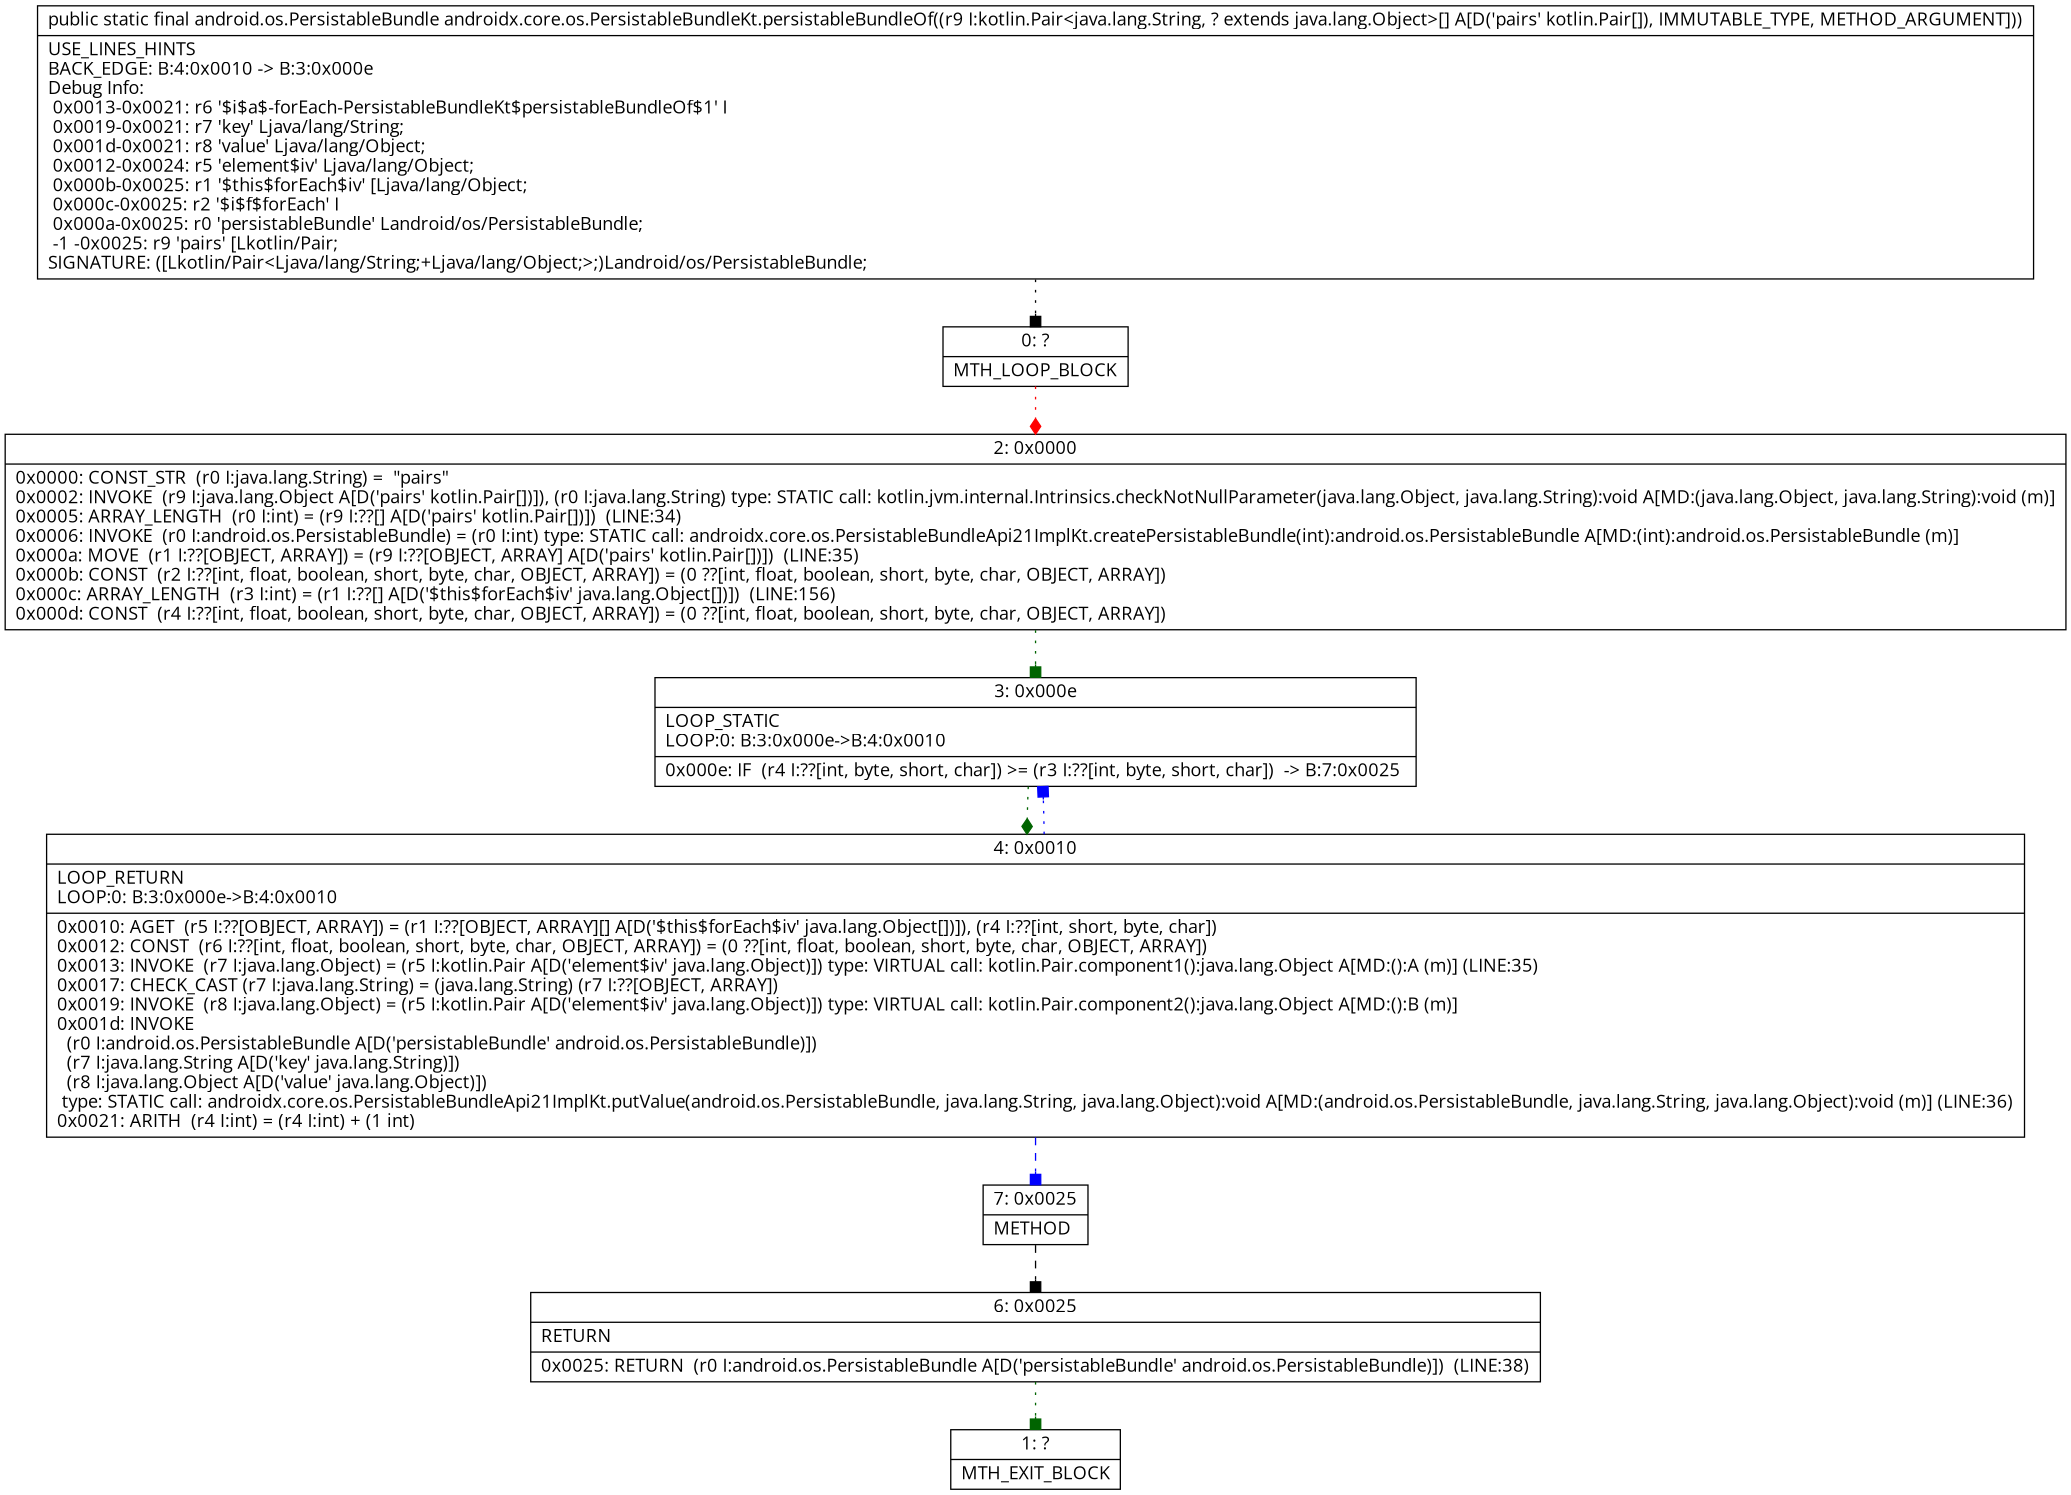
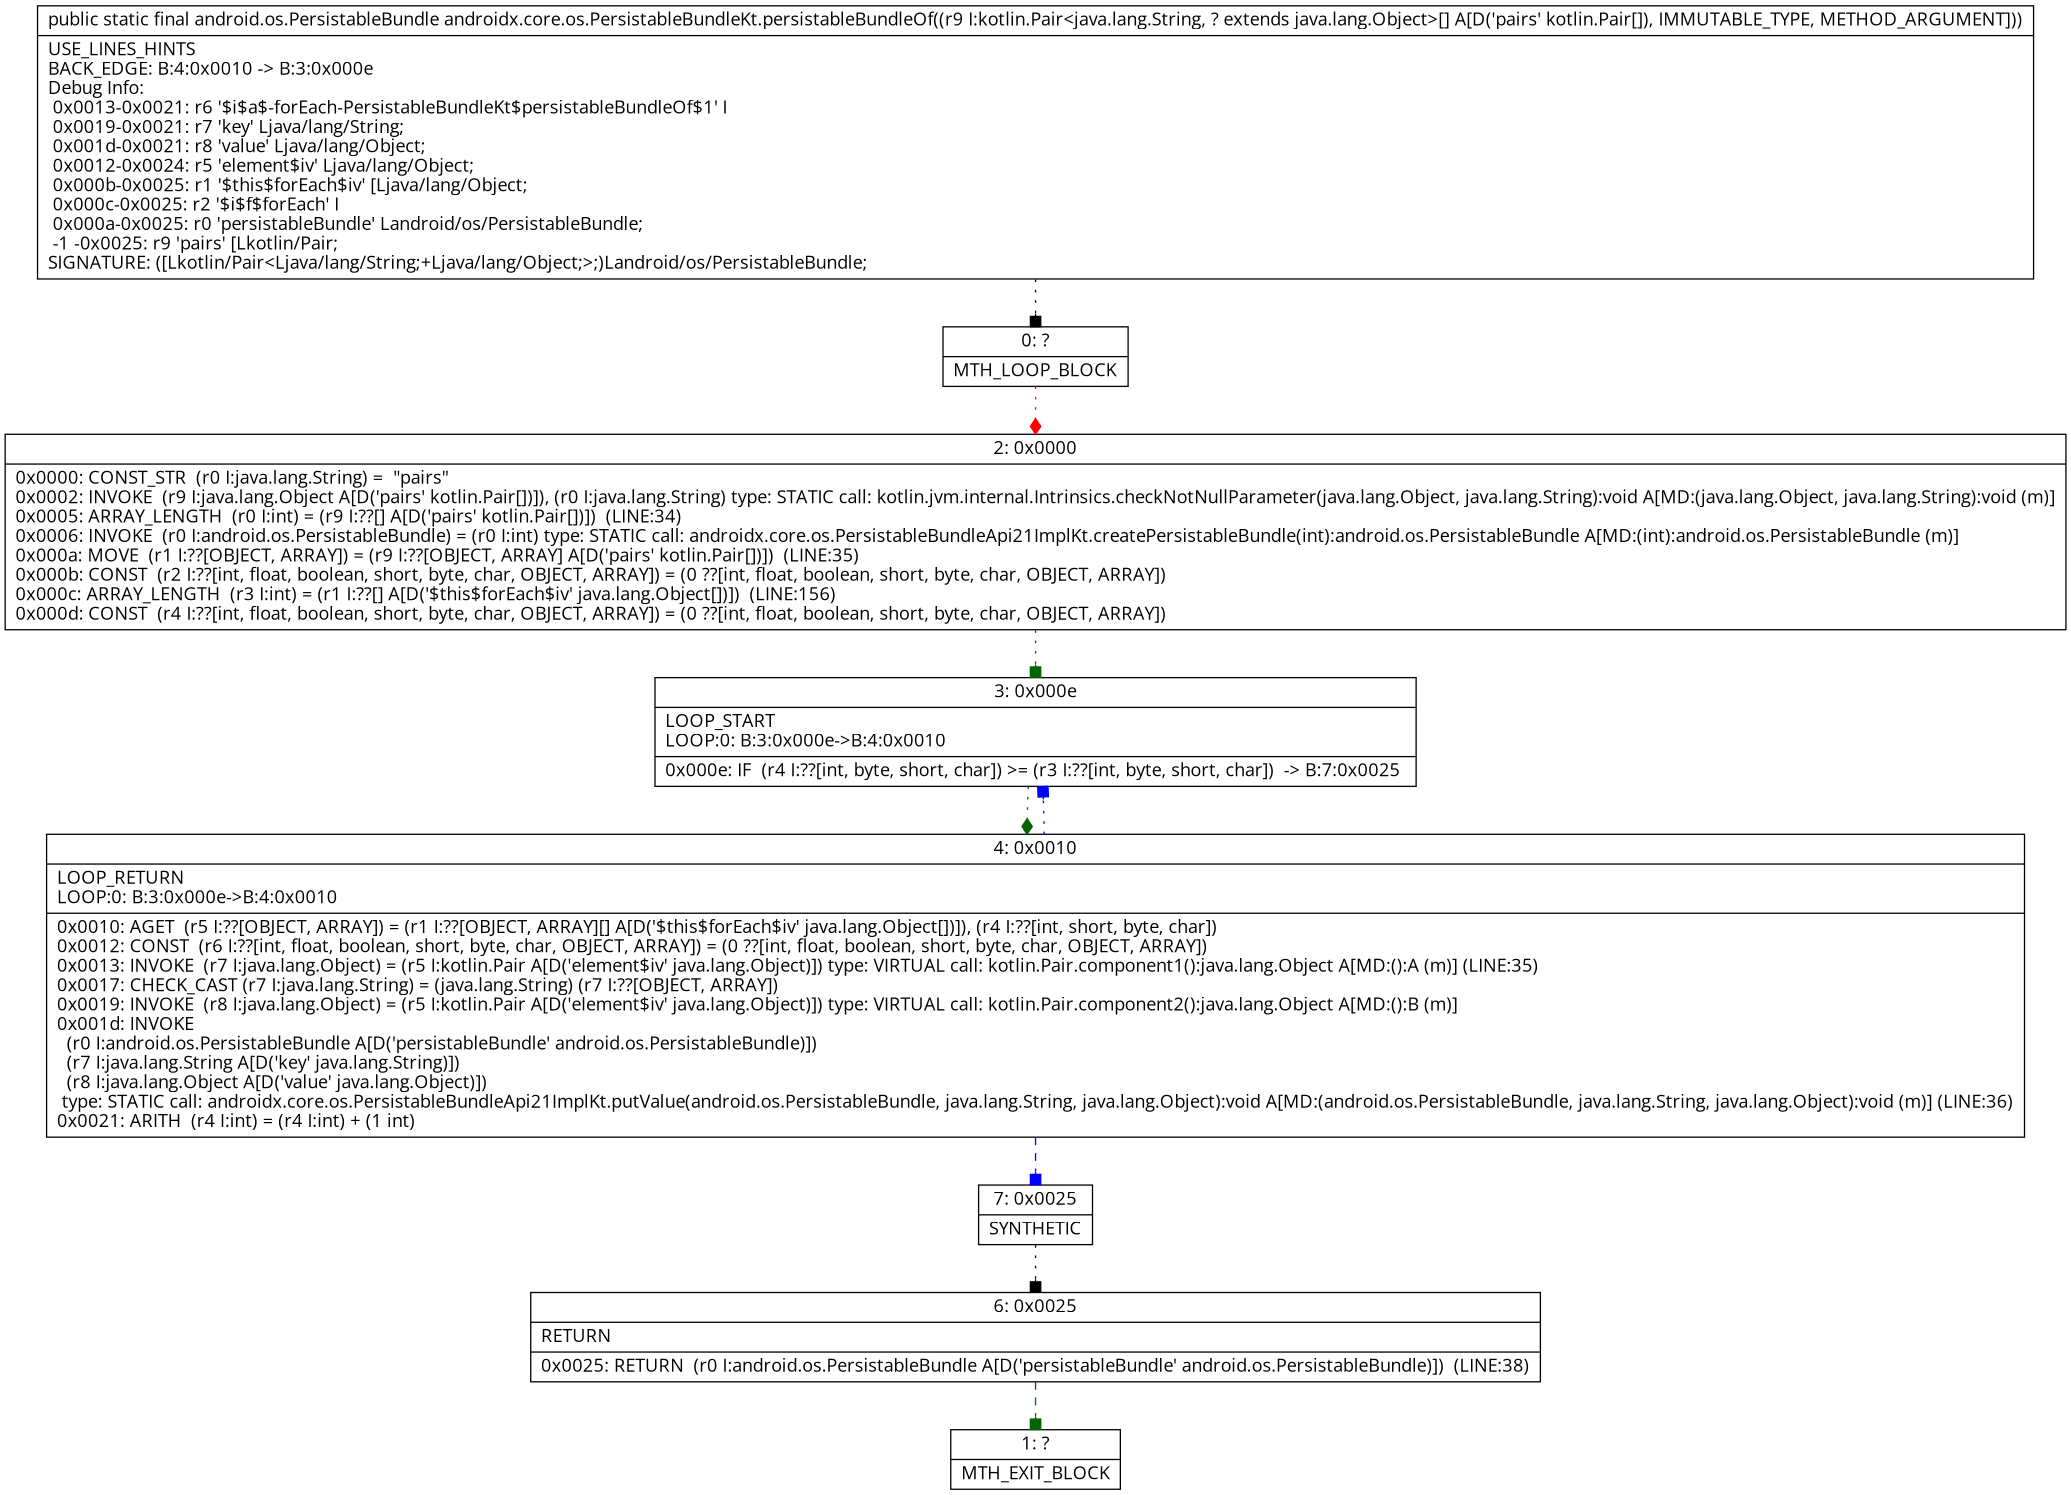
(723, 722) -> (720, 722)
(1033, 1229) -> (1036, 1229)
(1036, 1262) -> (1036, 1262)
(1036, 1399) -> (1036, 1399)
